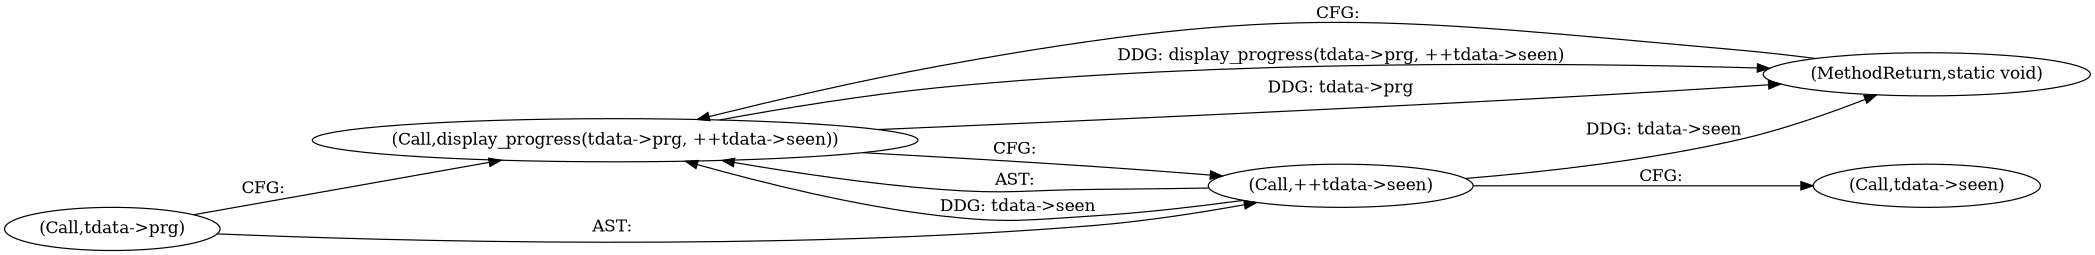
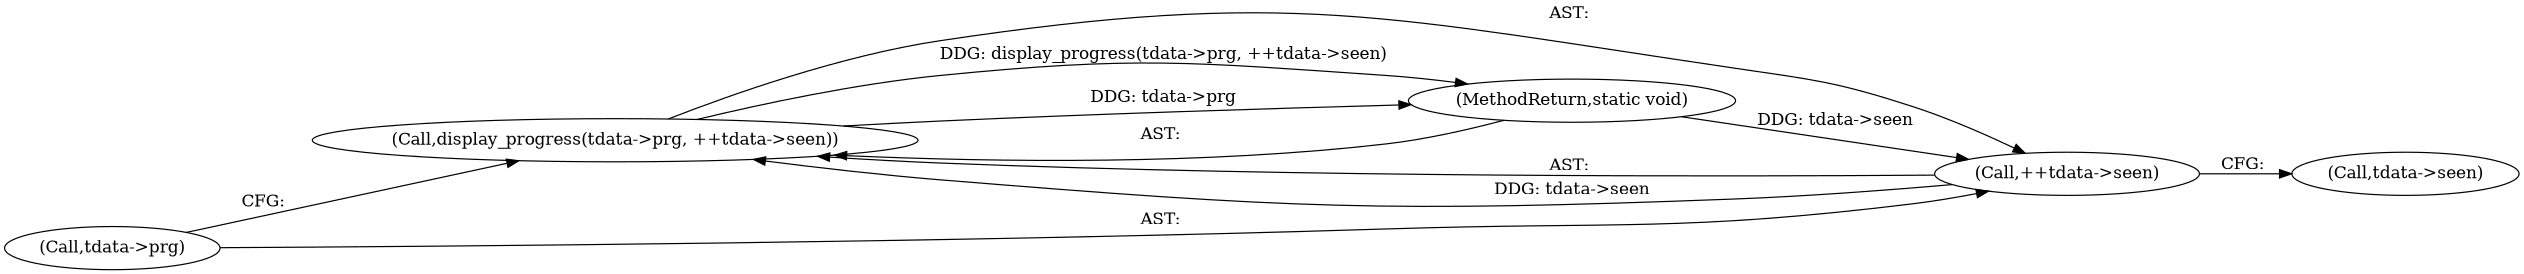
(1341, 14) -> (1163, 135)
(1018, 149) -> (1572, 14)
(1668, 154) -> (1819, 137)
